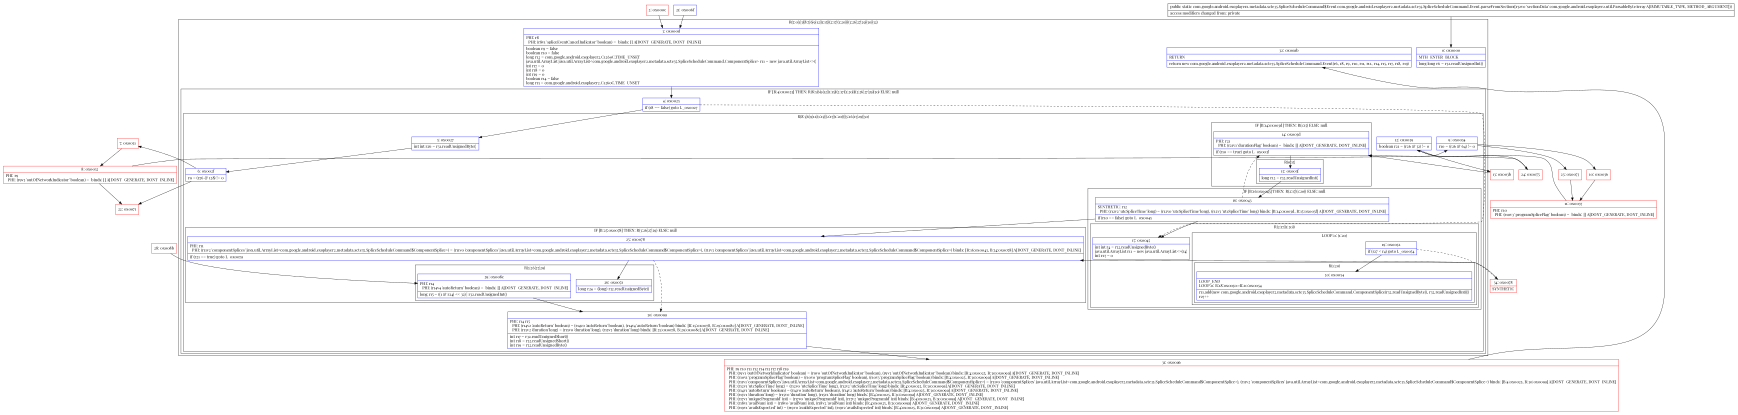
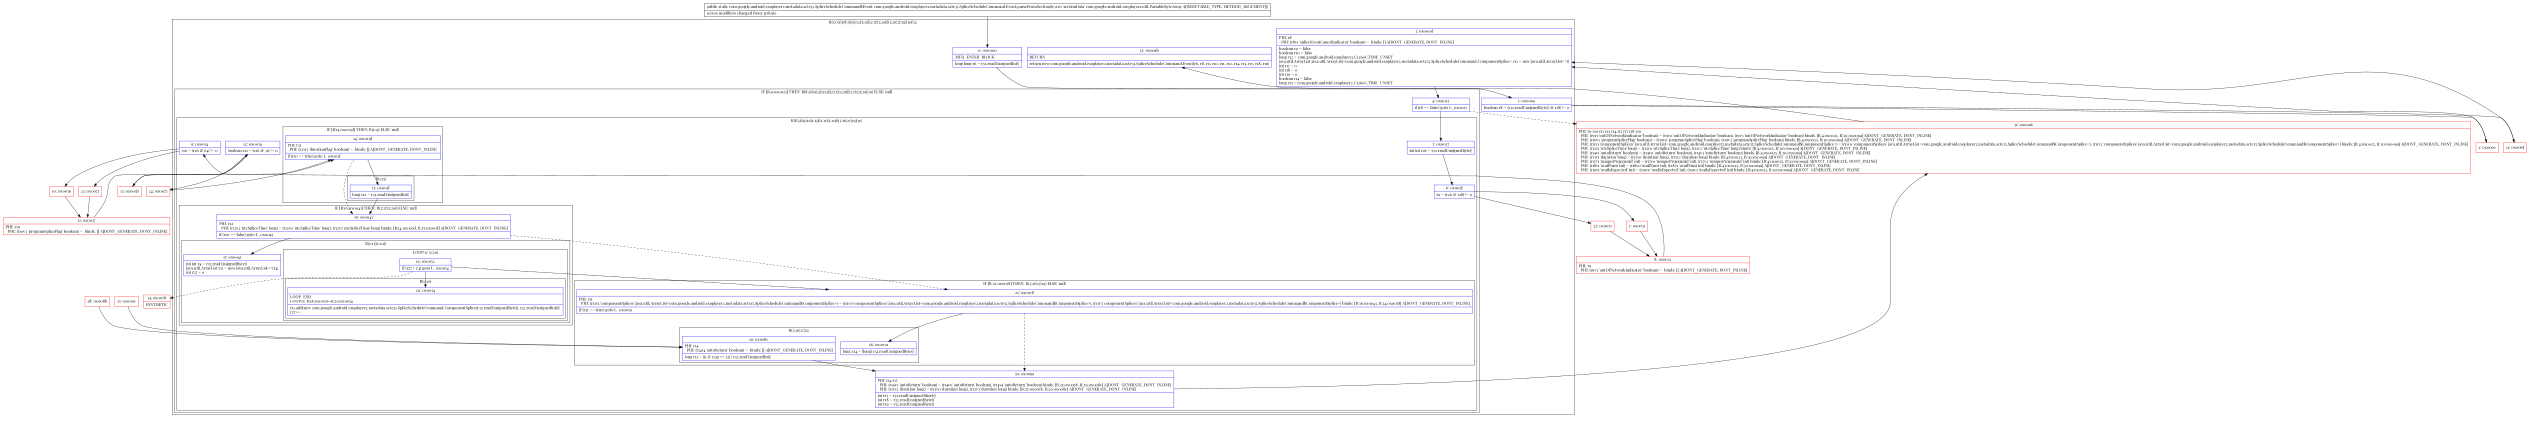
(685, 10) -> (2515, 148)
none -> (1527, 105)
(1307, 108) -> (1521, 118)
(445, 147) -> (1441, 151)
(1290, 163) -> (381, 179)
(1247, 176) -> (344, 185)
(109, 193) -> (1629, 243)
(1113, 207) -> (227, 224)
(933, 229) -> (728, 259)
(1294, 261) -> (638, 278)
none -> (126, 302)
(539, 341) -> (906, 400)
